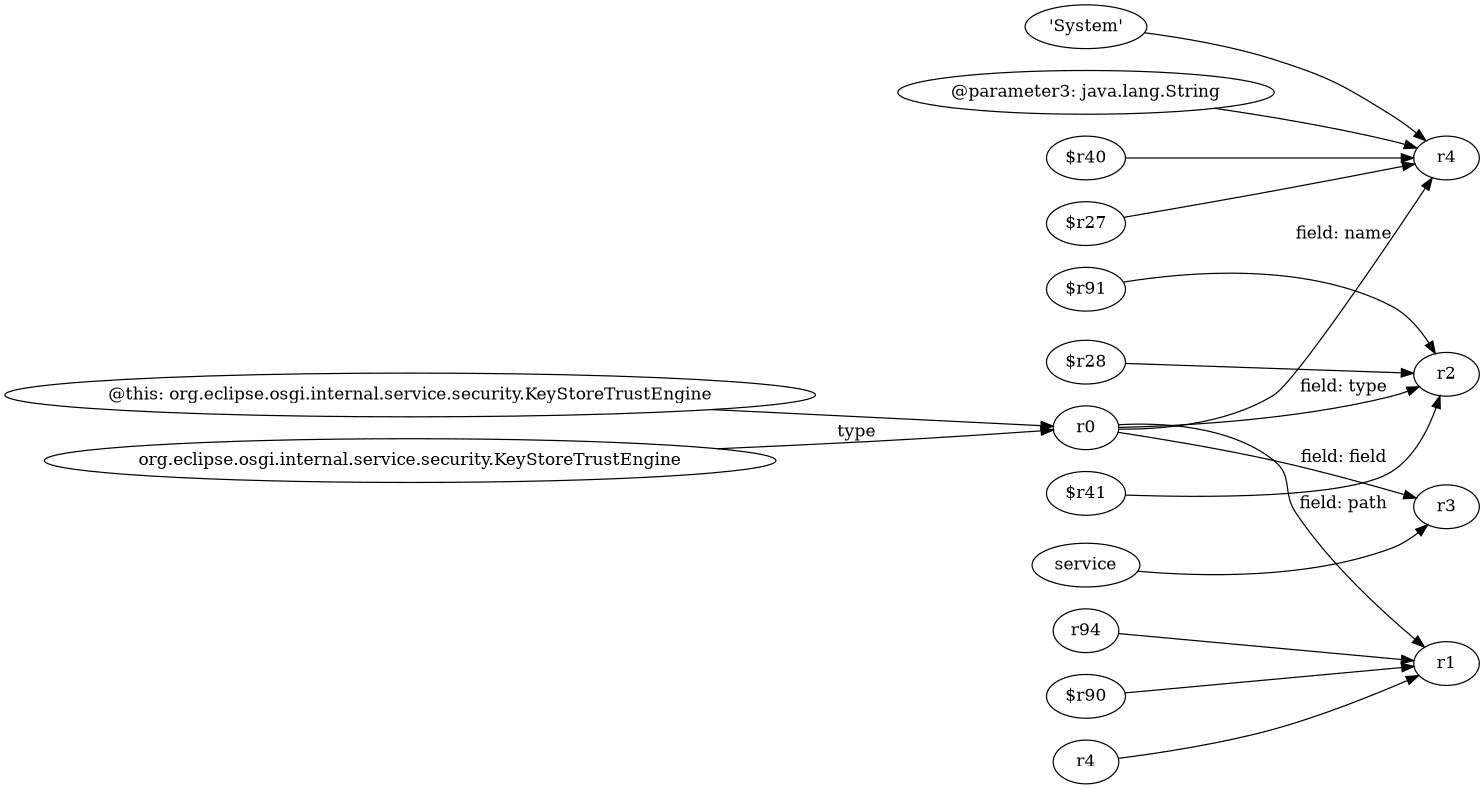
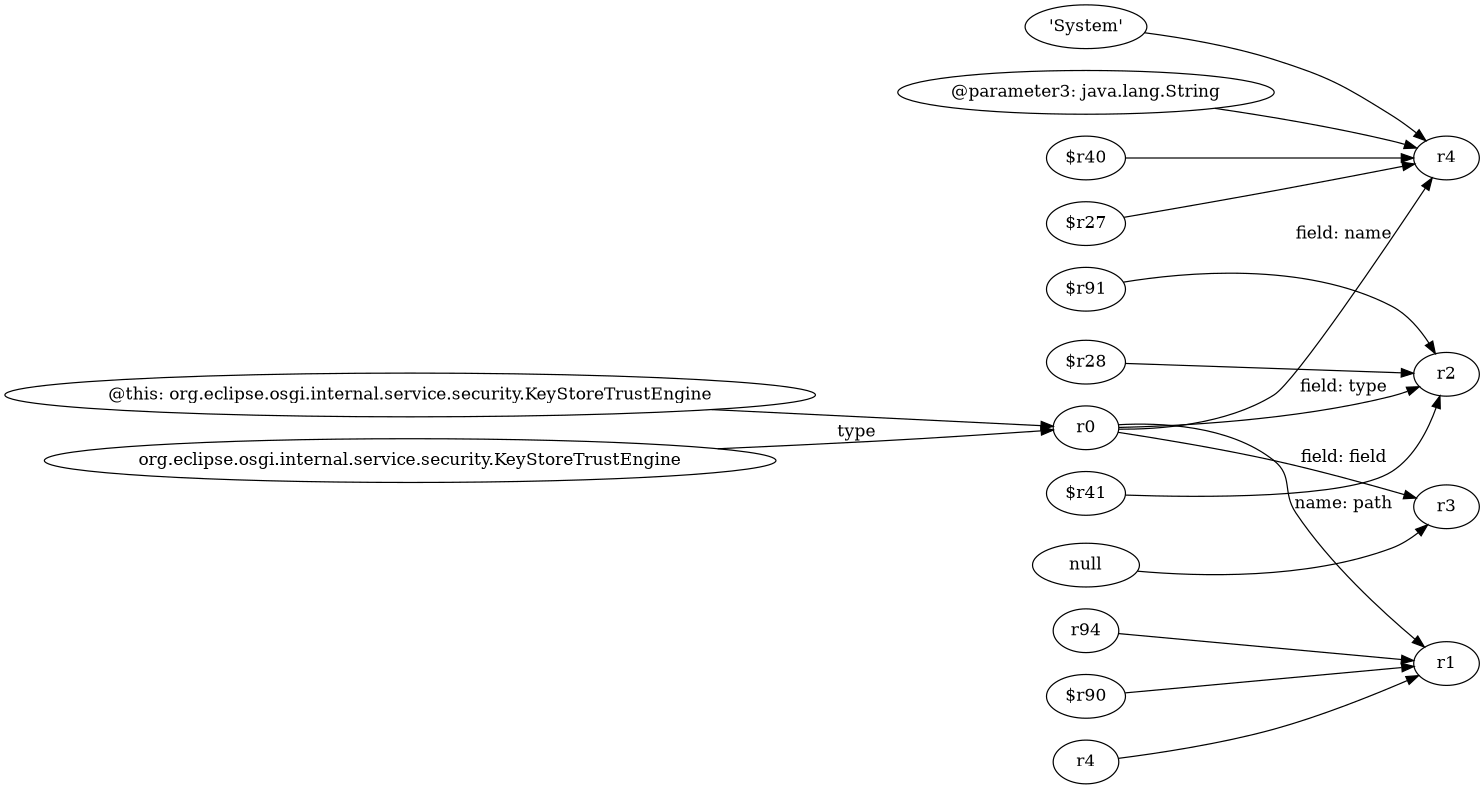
(1344, 504) -> (1344, 504)
(1086, 565) -> (1086, 565)
